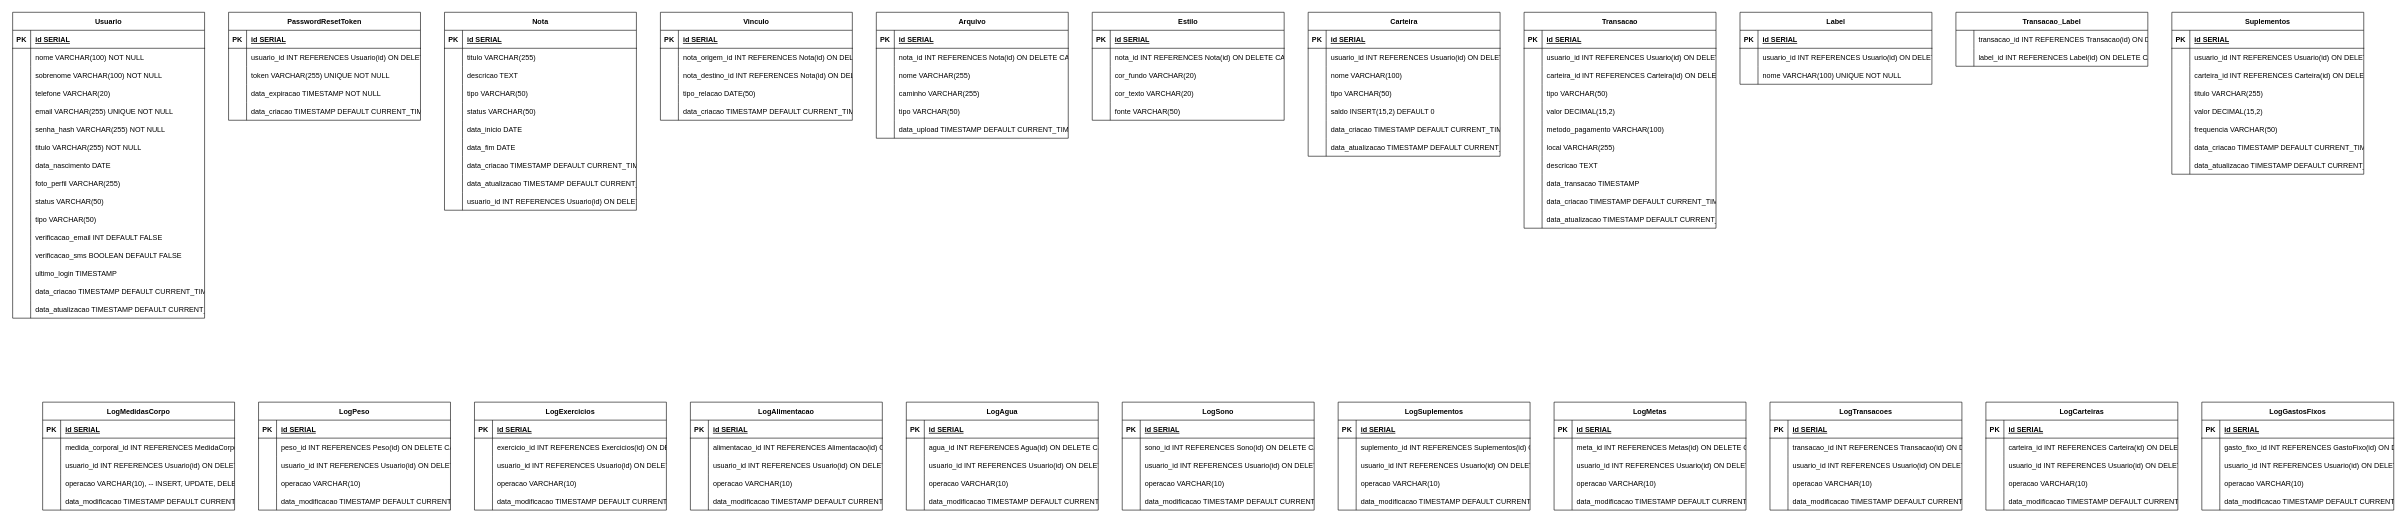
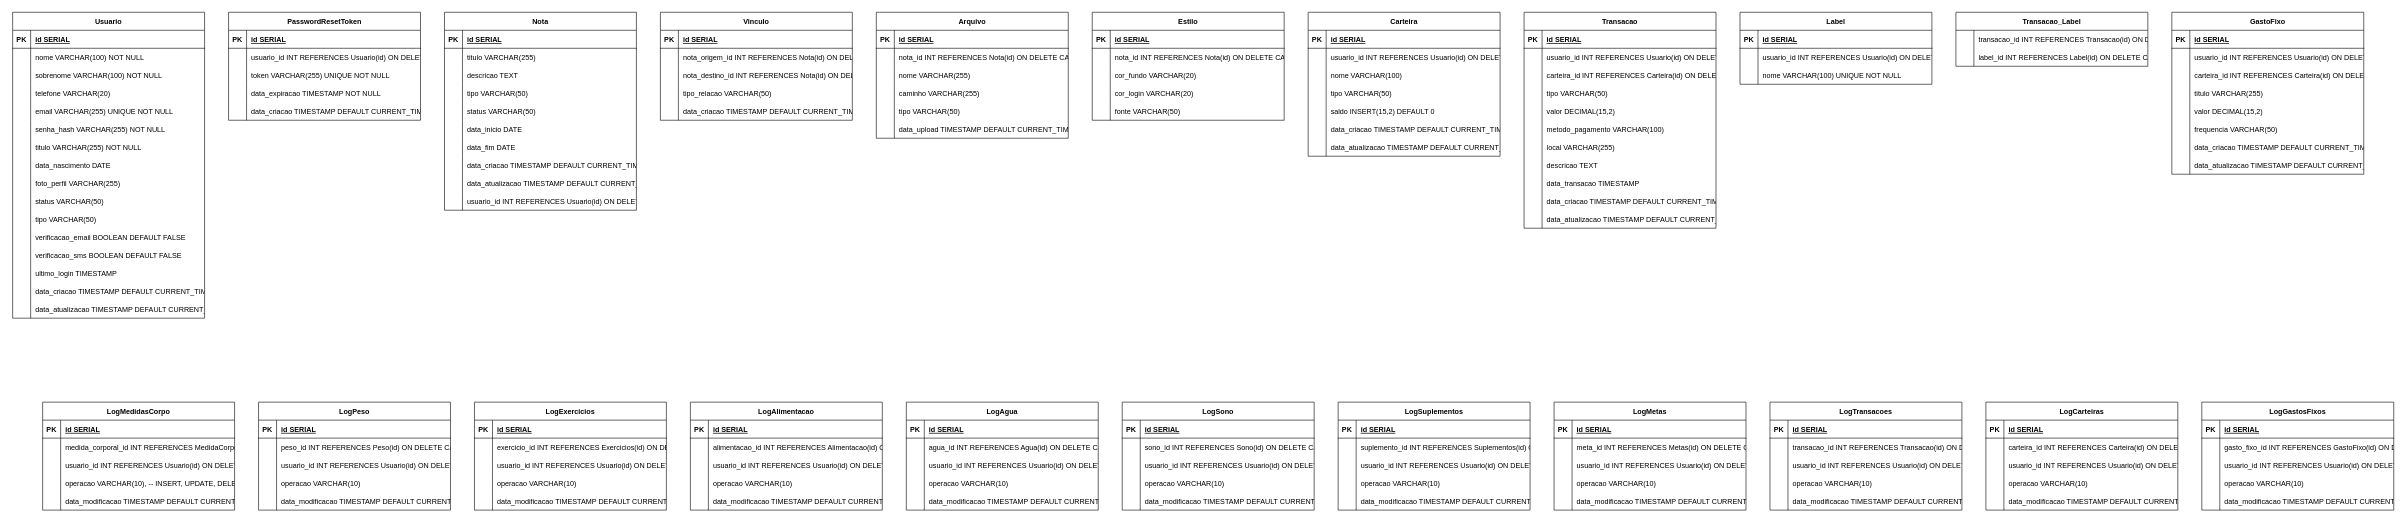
(2268, 22) -> (2268, 22)
(722, 94) -> (728, 94)
(1156, 94) -> (1154, 94)
(99, 238) -> (107, 238)
